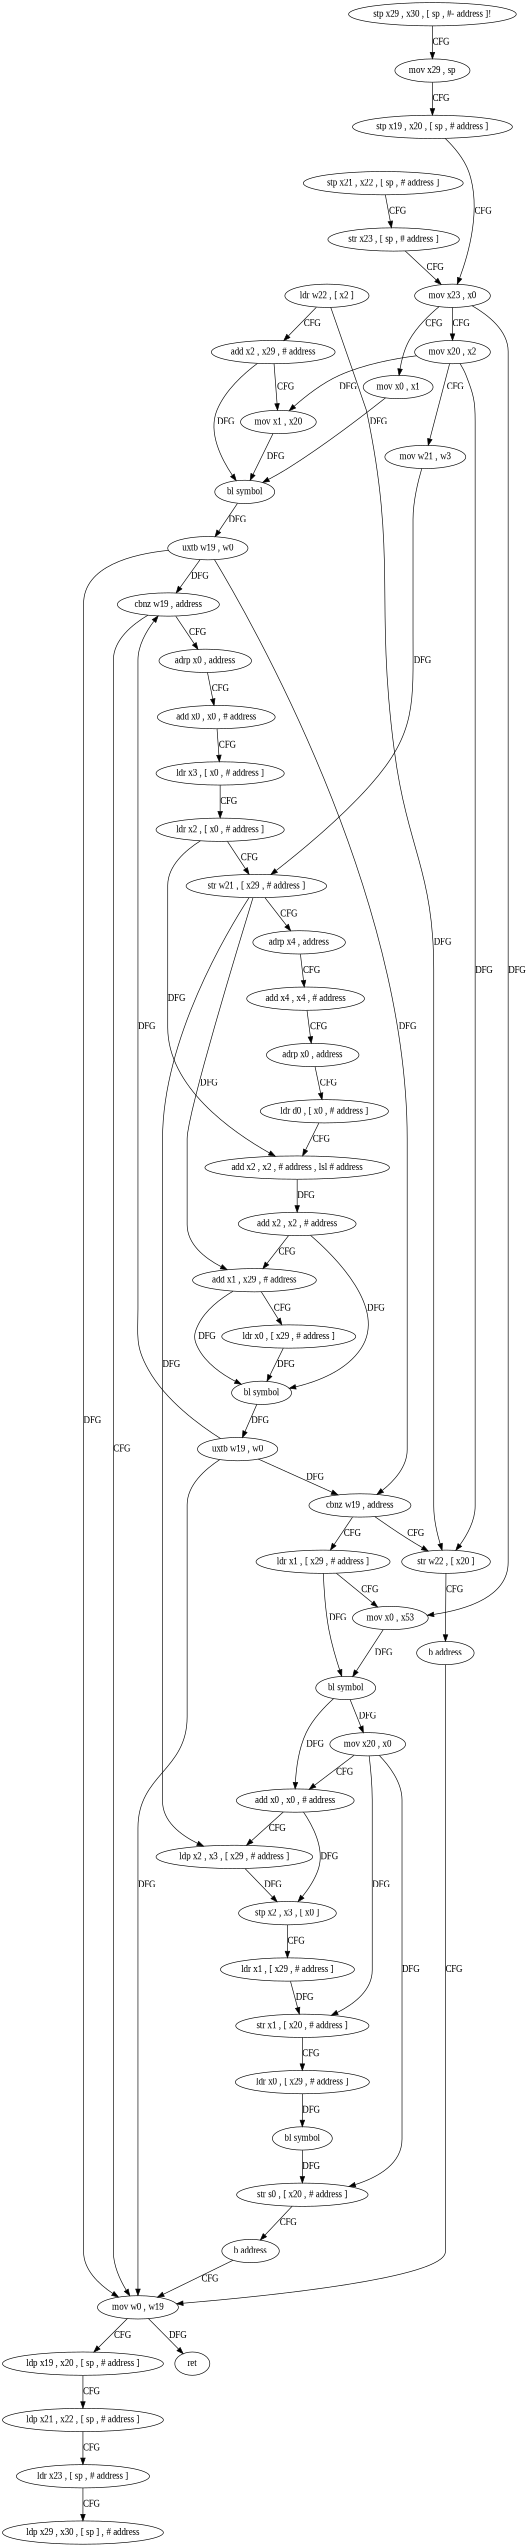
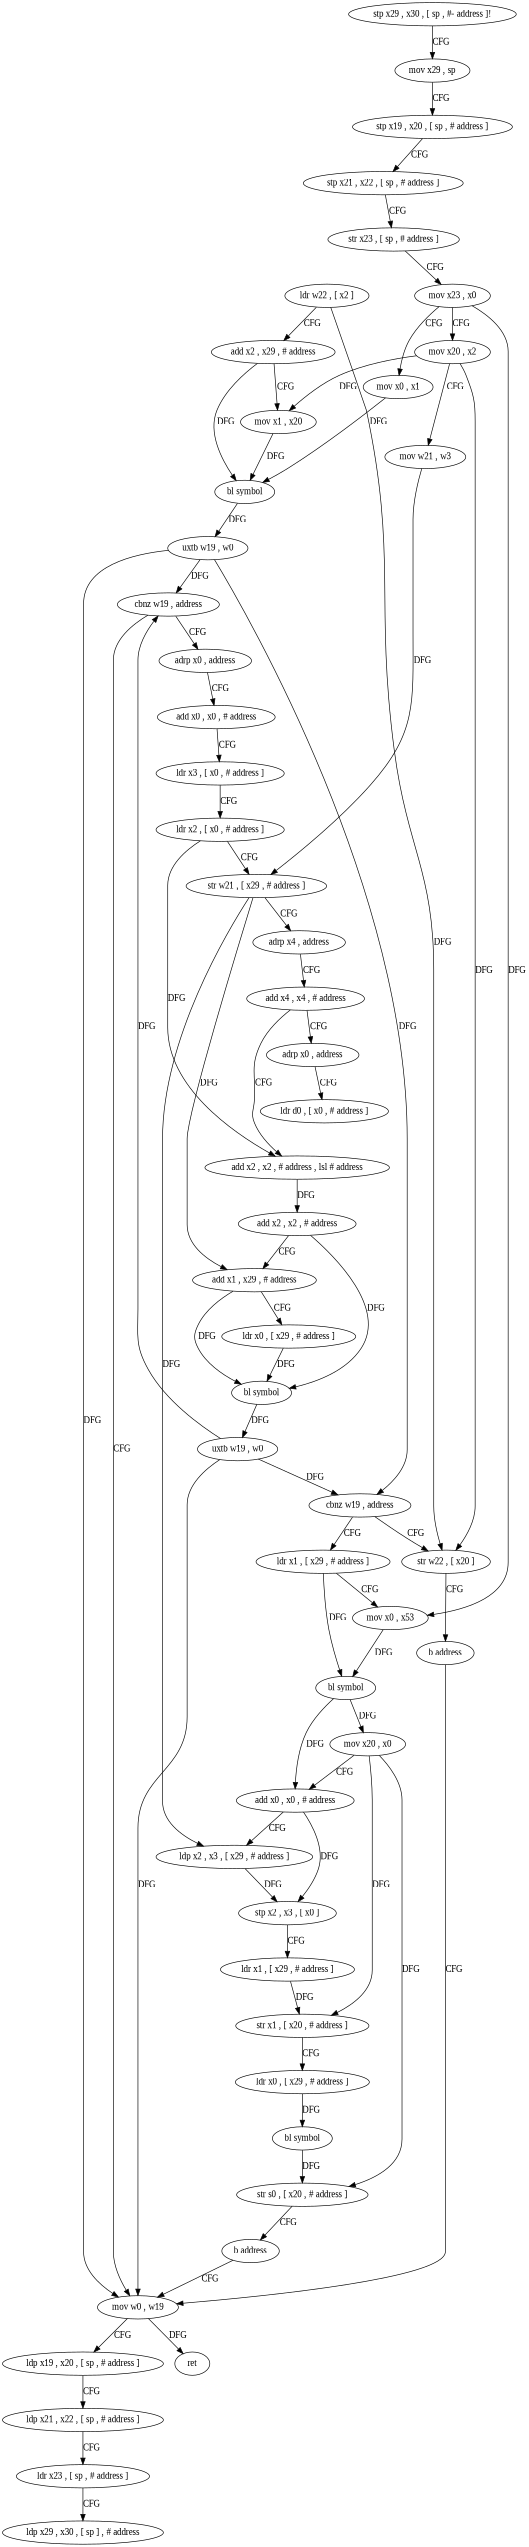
(474, 205) -> (410, 153)
(312, 1136) -> (254, 1079)
